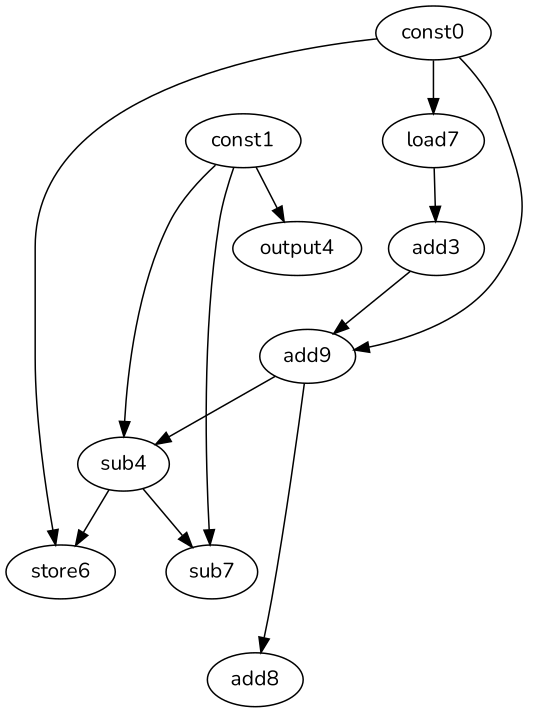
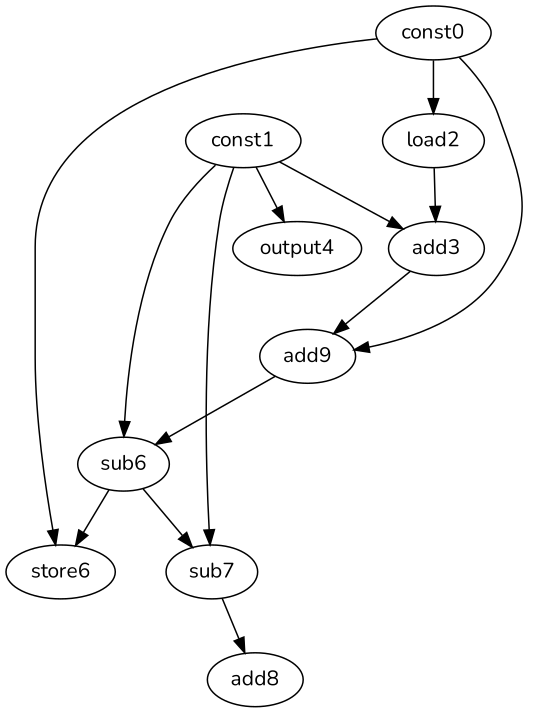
(433, 141) -> (433, 141)
none -> (335, 192)
(124, 464) -> (124, 464)
(286, 511) -> (231, 619)
